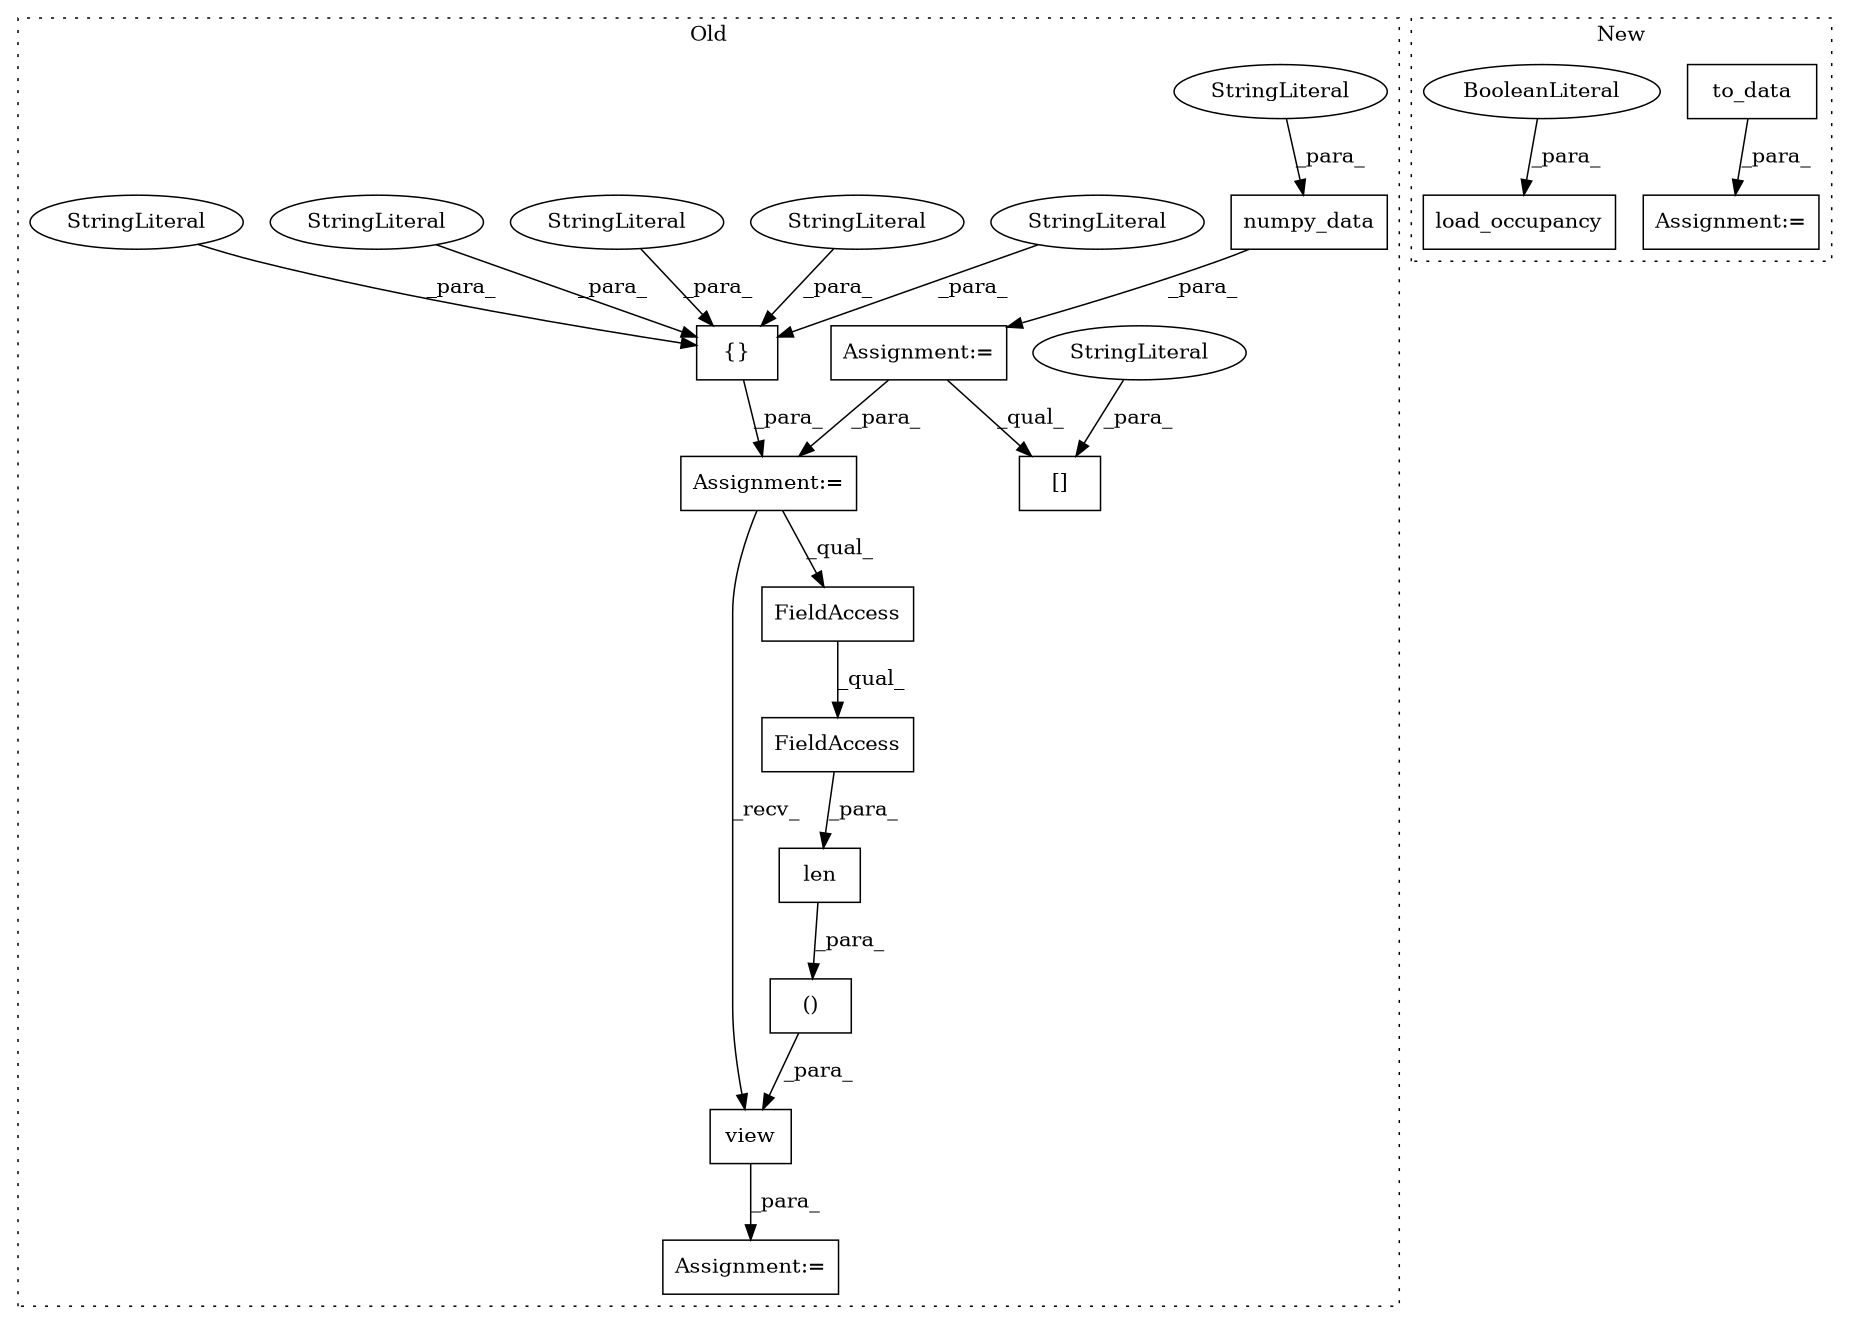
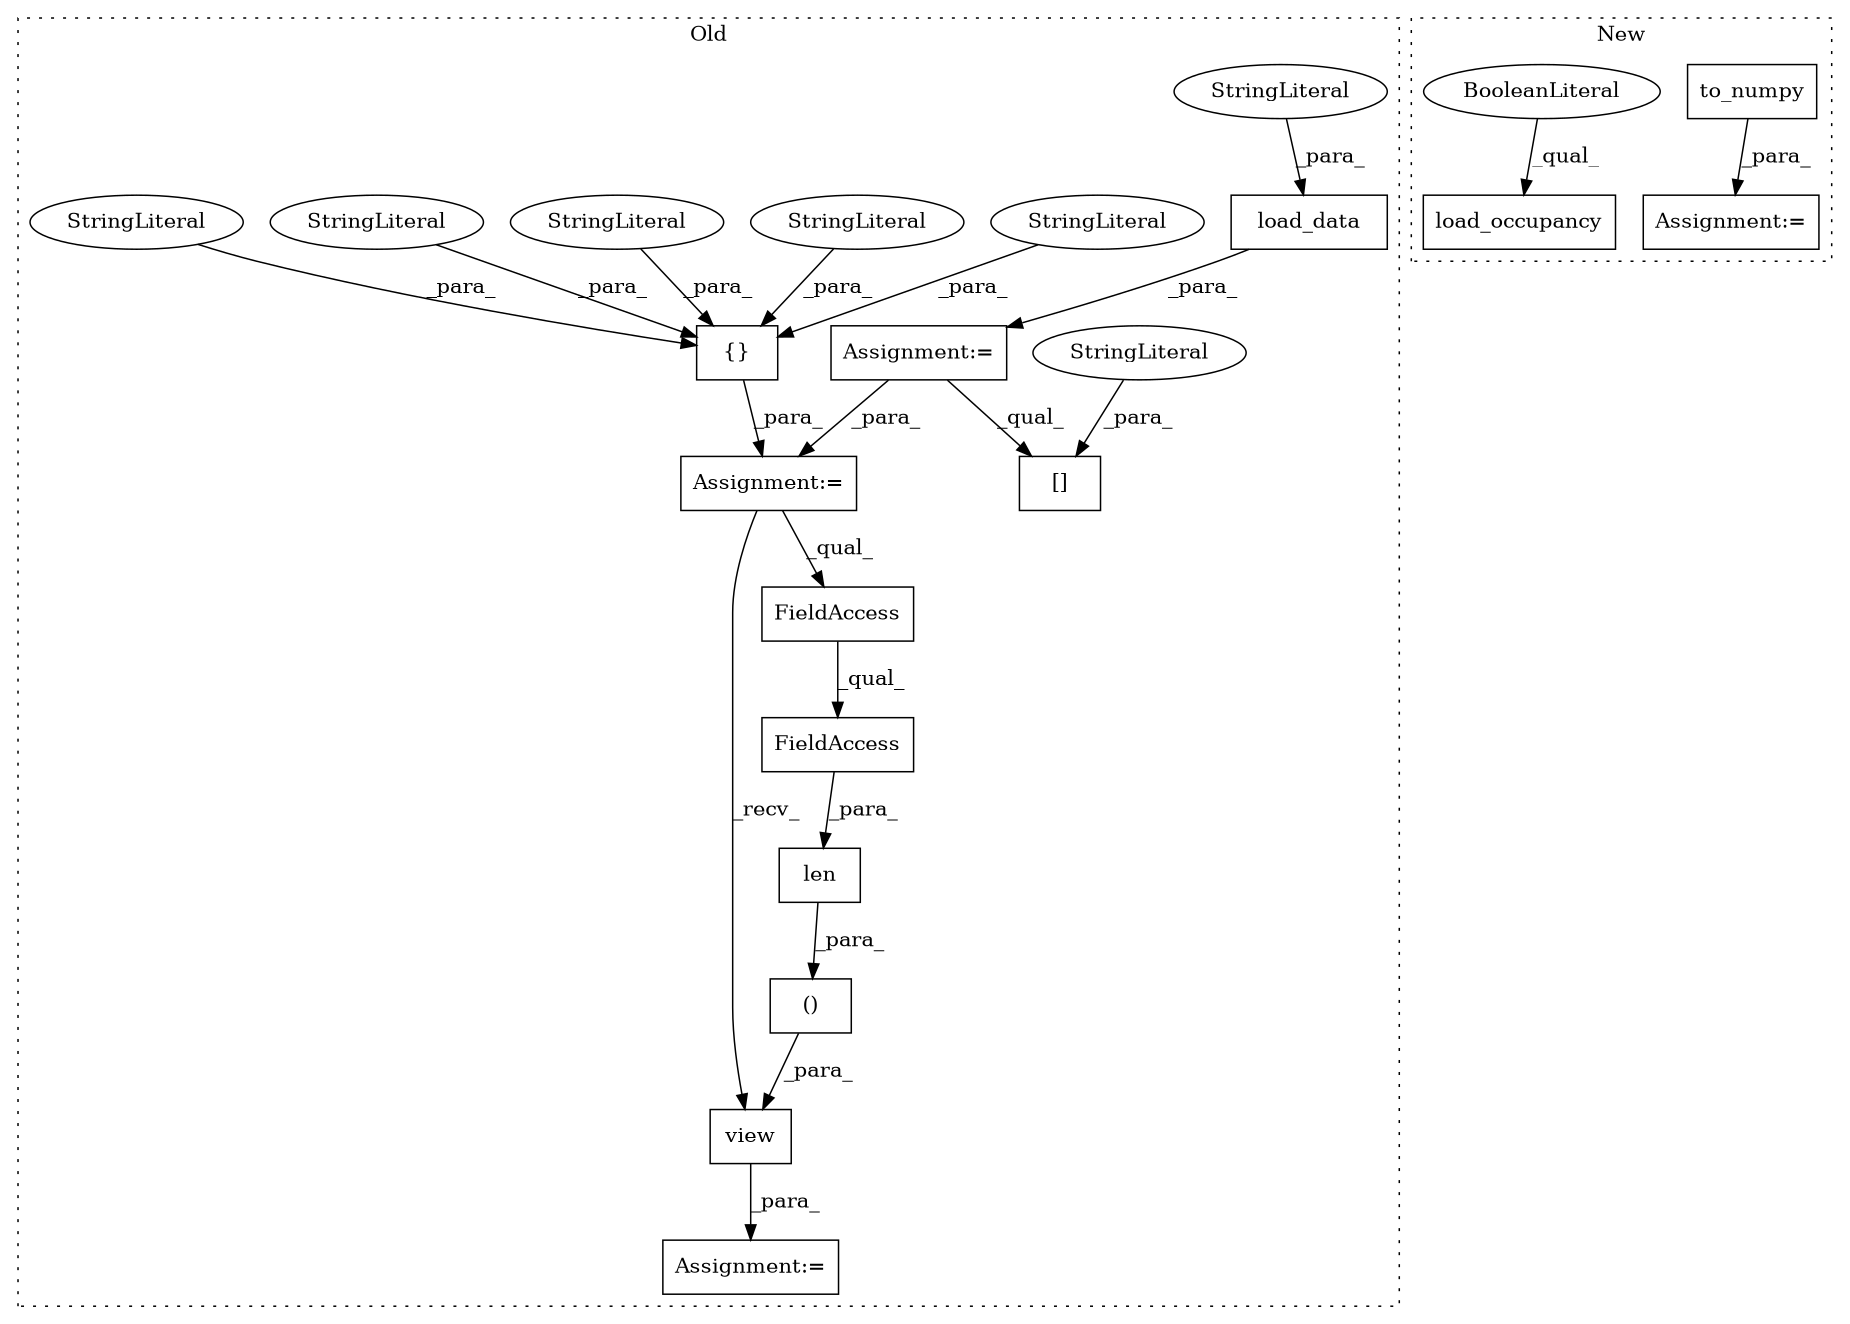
(1752, 92) -> (1752, 92)
(1566, 157) -> (1566, 157)
(1309, 222) -> (1309, 222)
